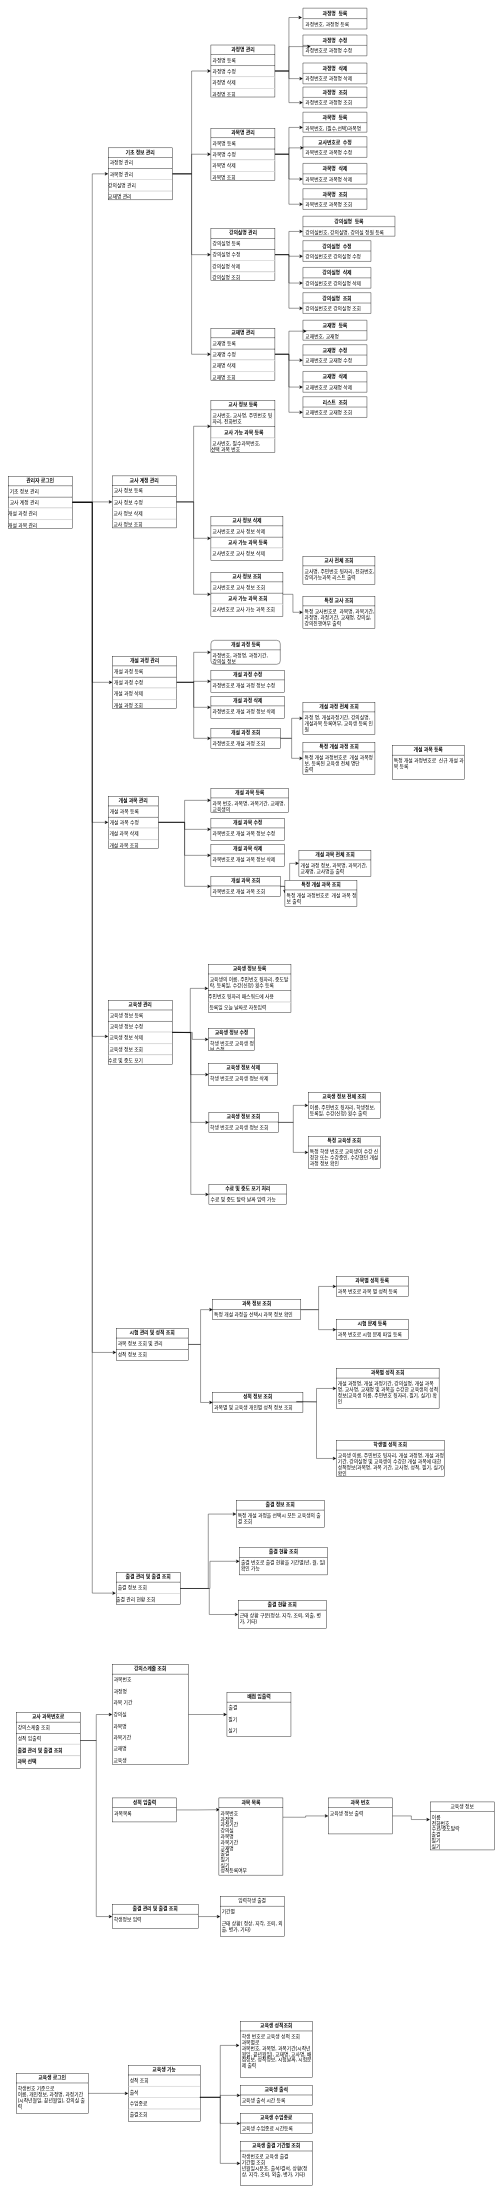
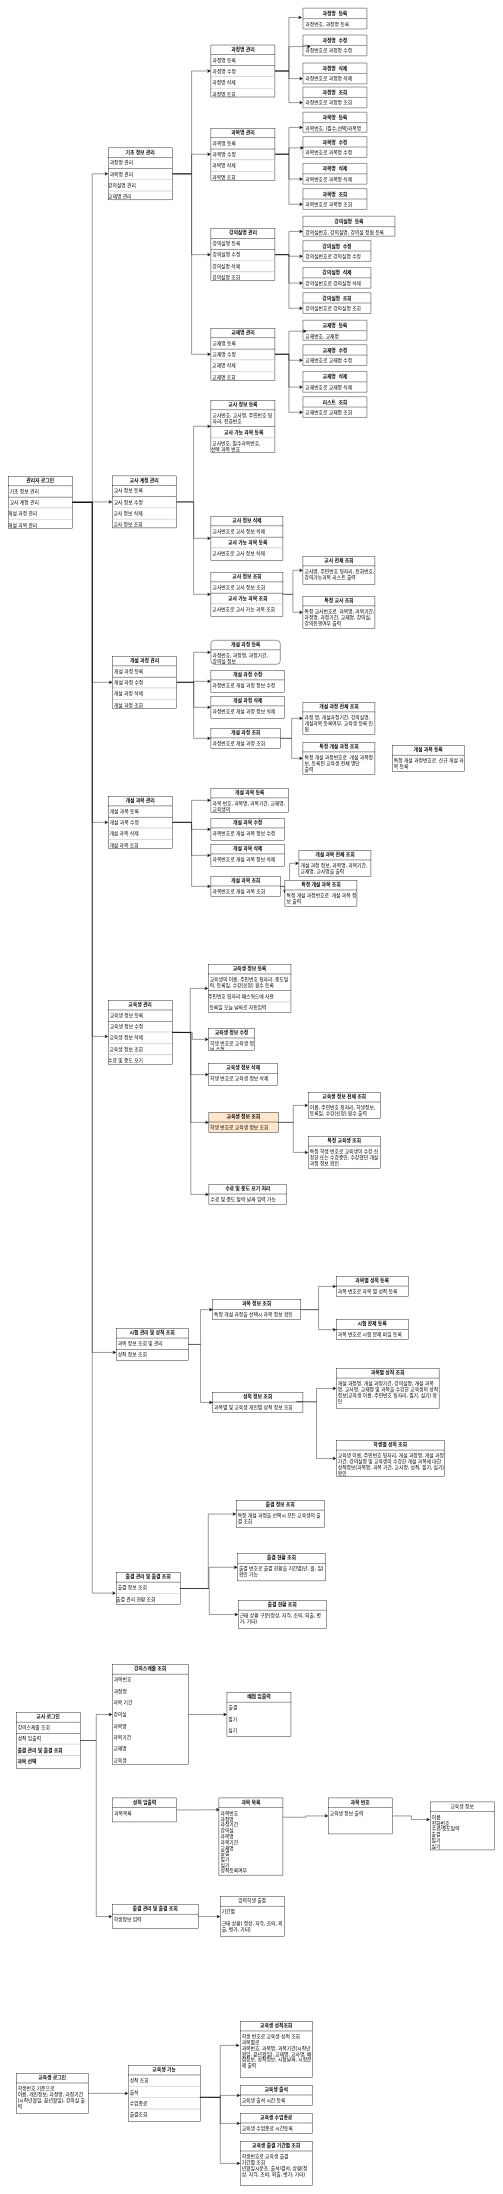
(335, 142) -> (335, 142)
none -> (299, 570)
(428, 762) -> (428, 758)
(133, 822) -> (140, 822)
(243, 1122) -> (243, 1122)
(283, 1561) -> (281, 1567)
(41, 1727) -> (41, 1727)
